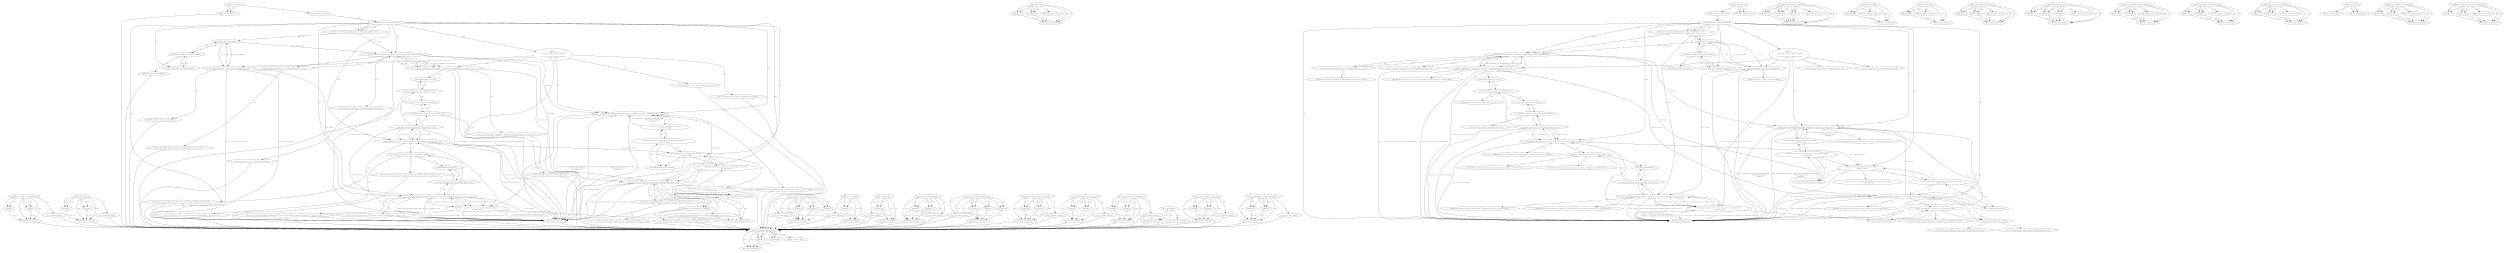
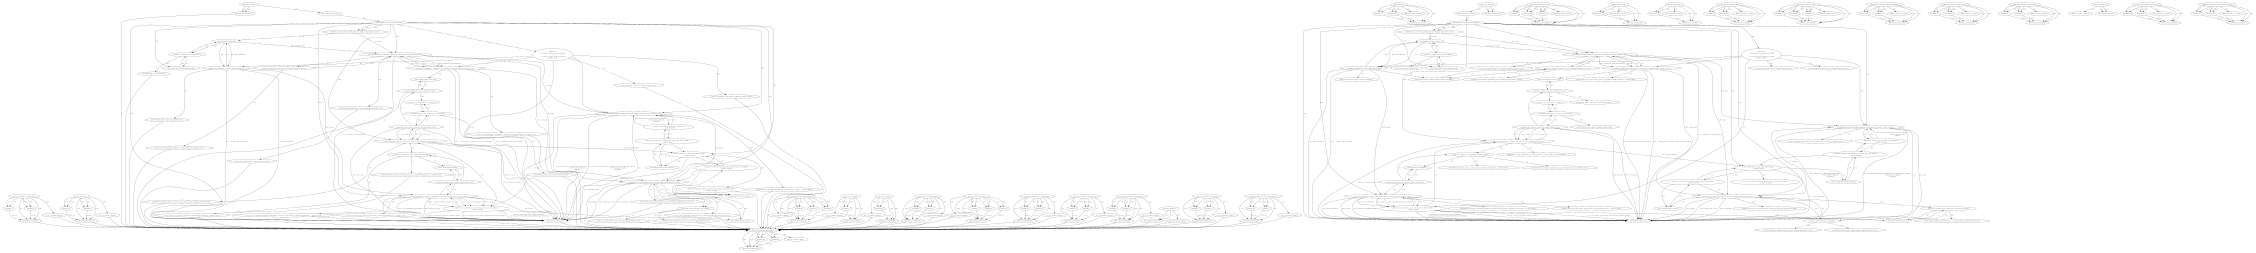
none -> (1434, 80)
